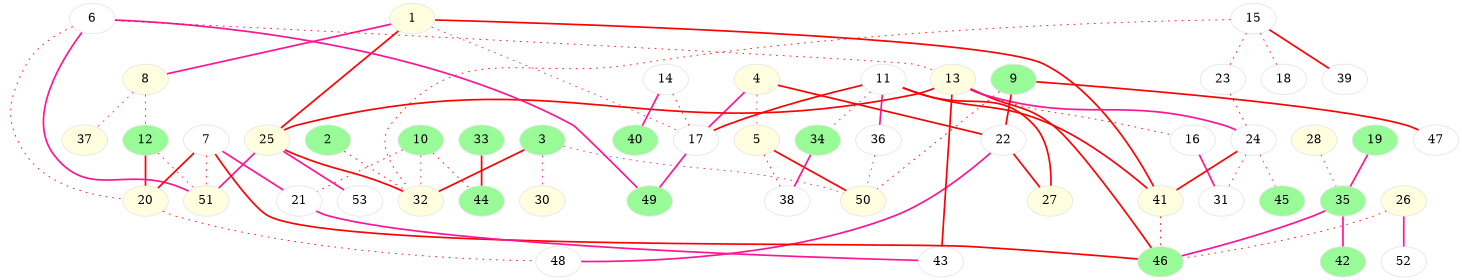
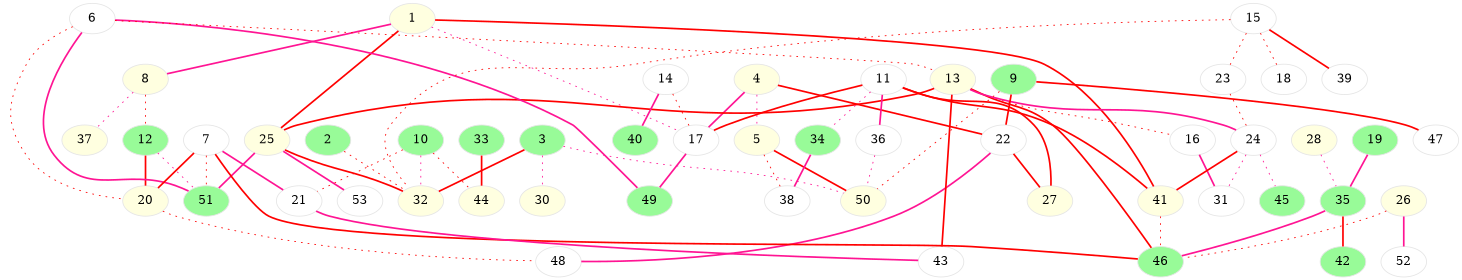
(206, 201) -> (206, 201)
(482, 201) -> (482, 201)
(1343, 231) -> (1343, 231)
